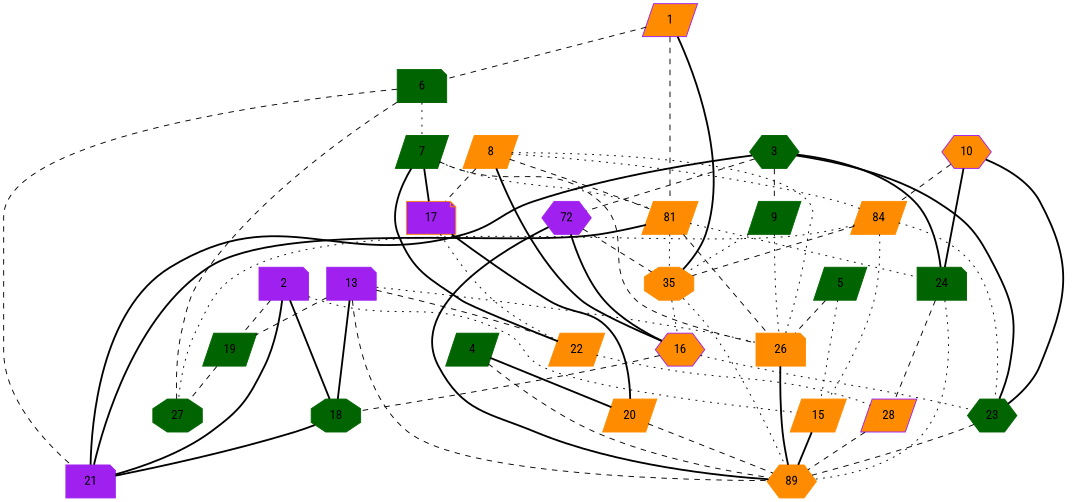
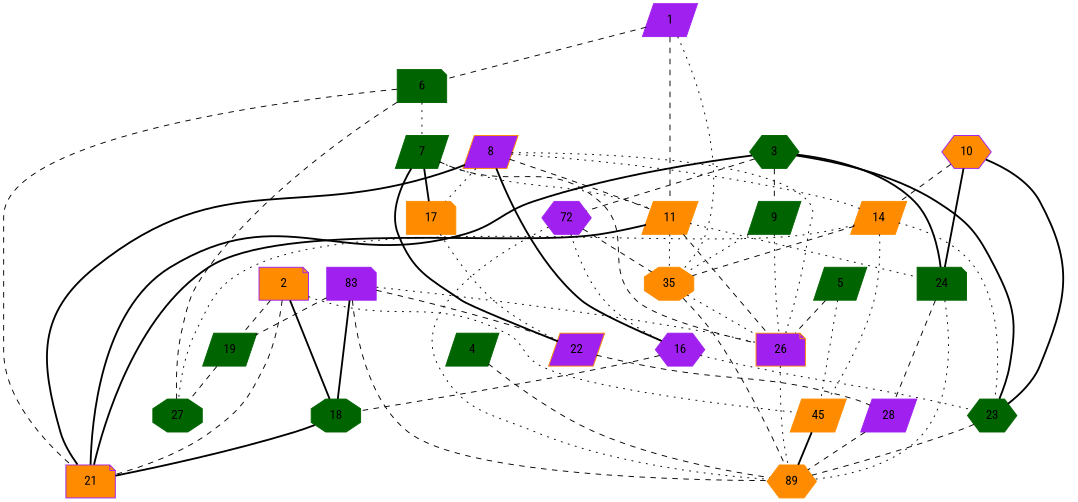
(670, 20) -> (670, 20)
(491, 152) -> (491, 152)
(712, 154) -> (712, 154)
(461, 185) -> (461, 185)
(431, 218) -> (431, 218)
(670, 218) -> (670, 218)
(879, 218) -> (879, 218)
none -> (168, 223)
(284, 284) -> (284, 284)
(351, 284) -> (351, 284)
(603, 299) -> (603, 299)
(674, 314) -> (722, 315)
(577, 350) -> (577, 350)
(680, 350) -> (680, 350)
(781, 350) -> (781, 350)
(734, 378) -> (734, 378)
(746, 386) -> (746, 386)
(230, 416) -> (230, 416)
(630, 416) -> none
(818, 416) -> (818, 416)
(889, 416) -> (889, 416)
(499, 418) -> (499, 418)
(781, 418) -> (781, 418)
(91, 481) -> (91, 481)
